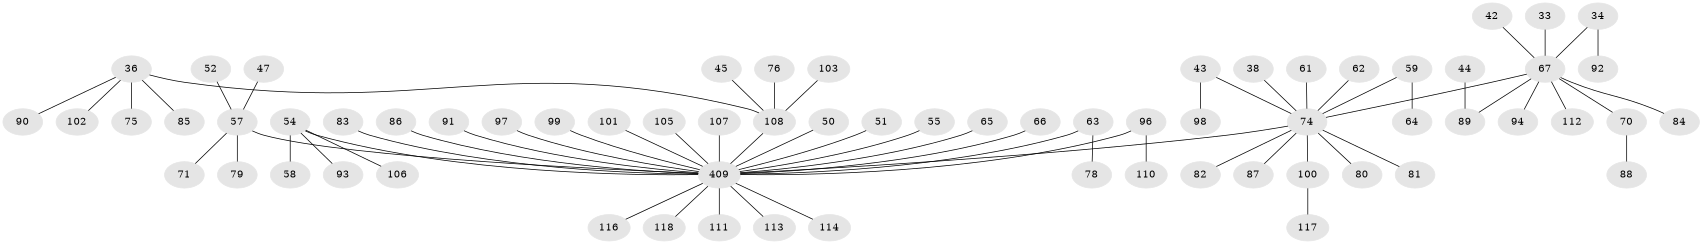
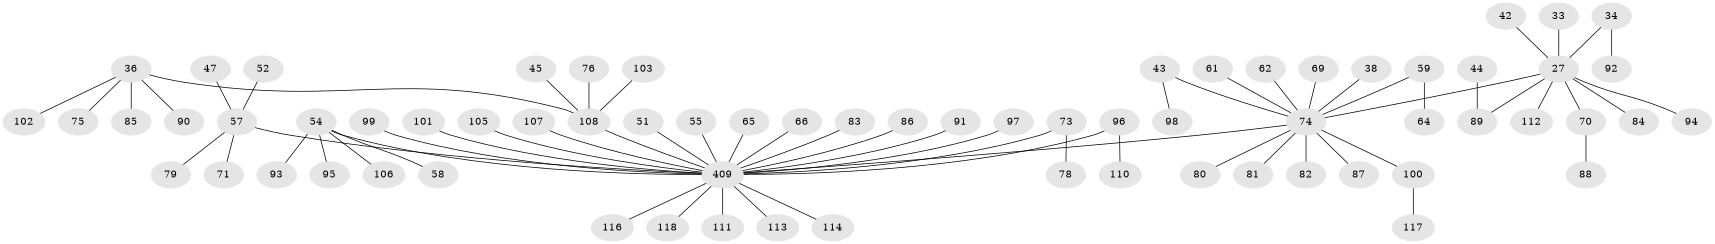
none -> (1319, 69)
(1545, 69) -> (1559, 69)
(829, 122) -> none
(1093, 122) -> (1067, 122)
none -> (330, 175)
